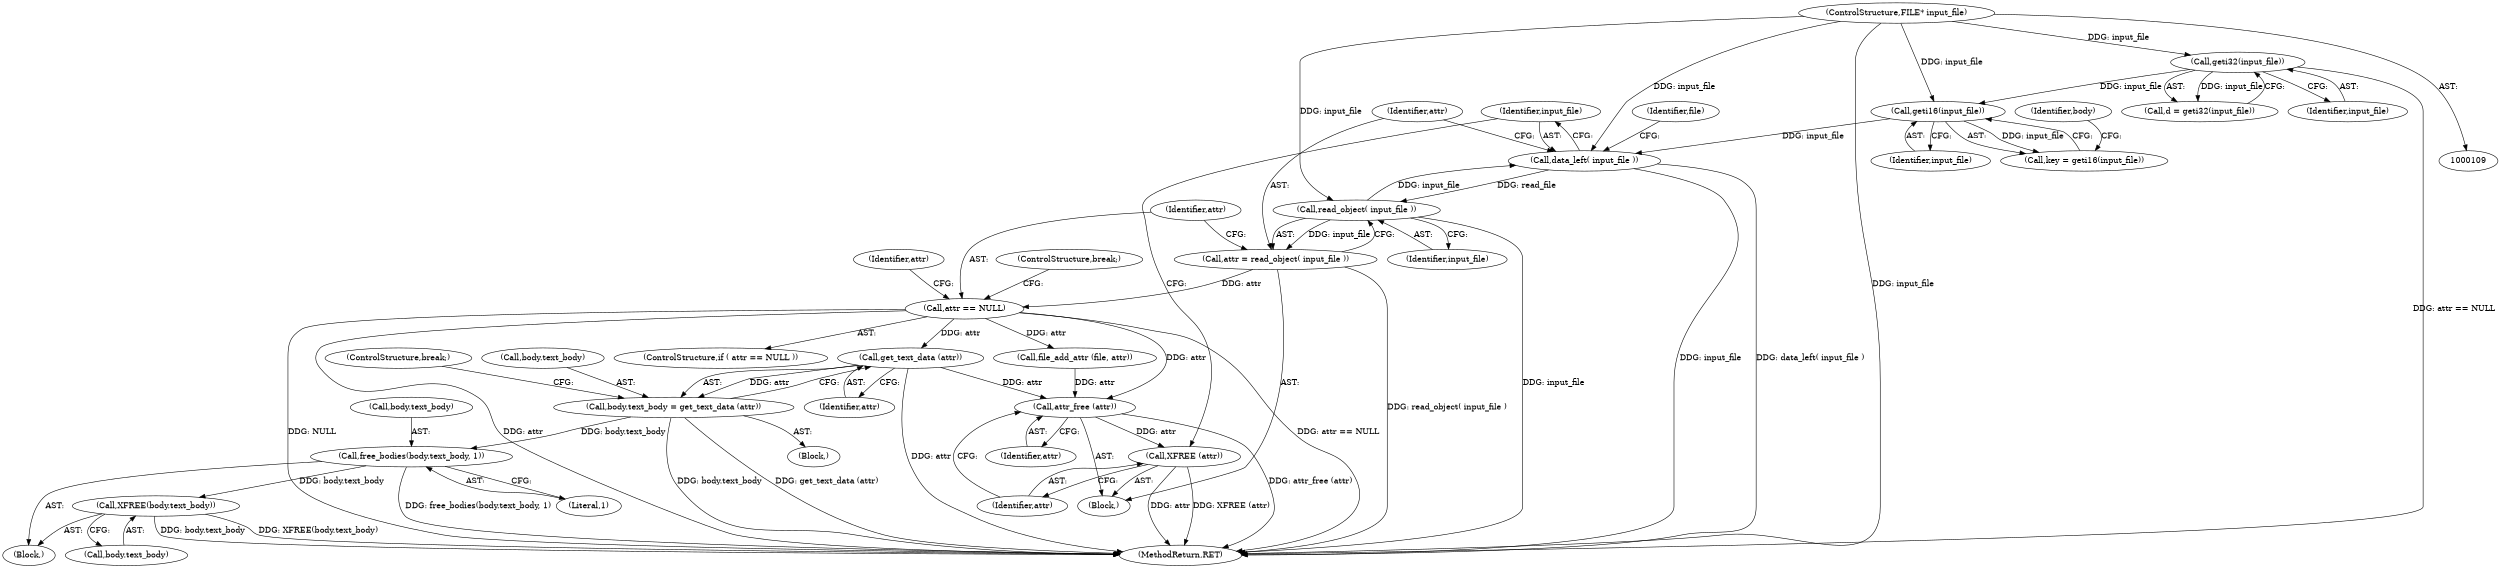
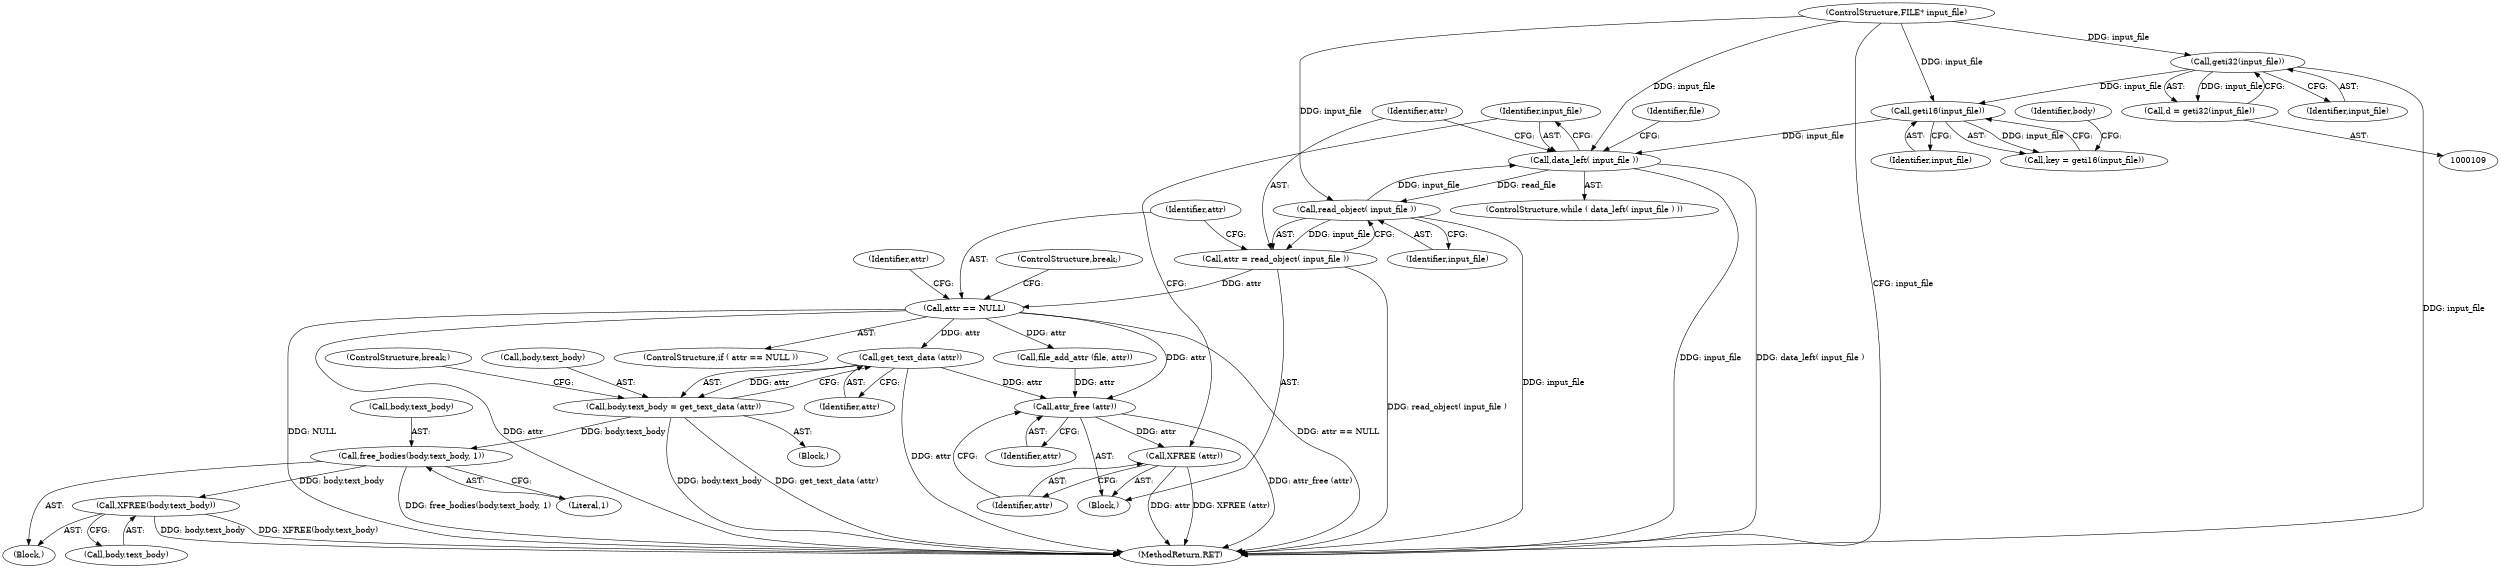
(2253, 32) -> (2341, 137)
none -> (1584, 210)
(1903, 284) -> (1903, 284)
(2454, 309) -> (2454, 309)
